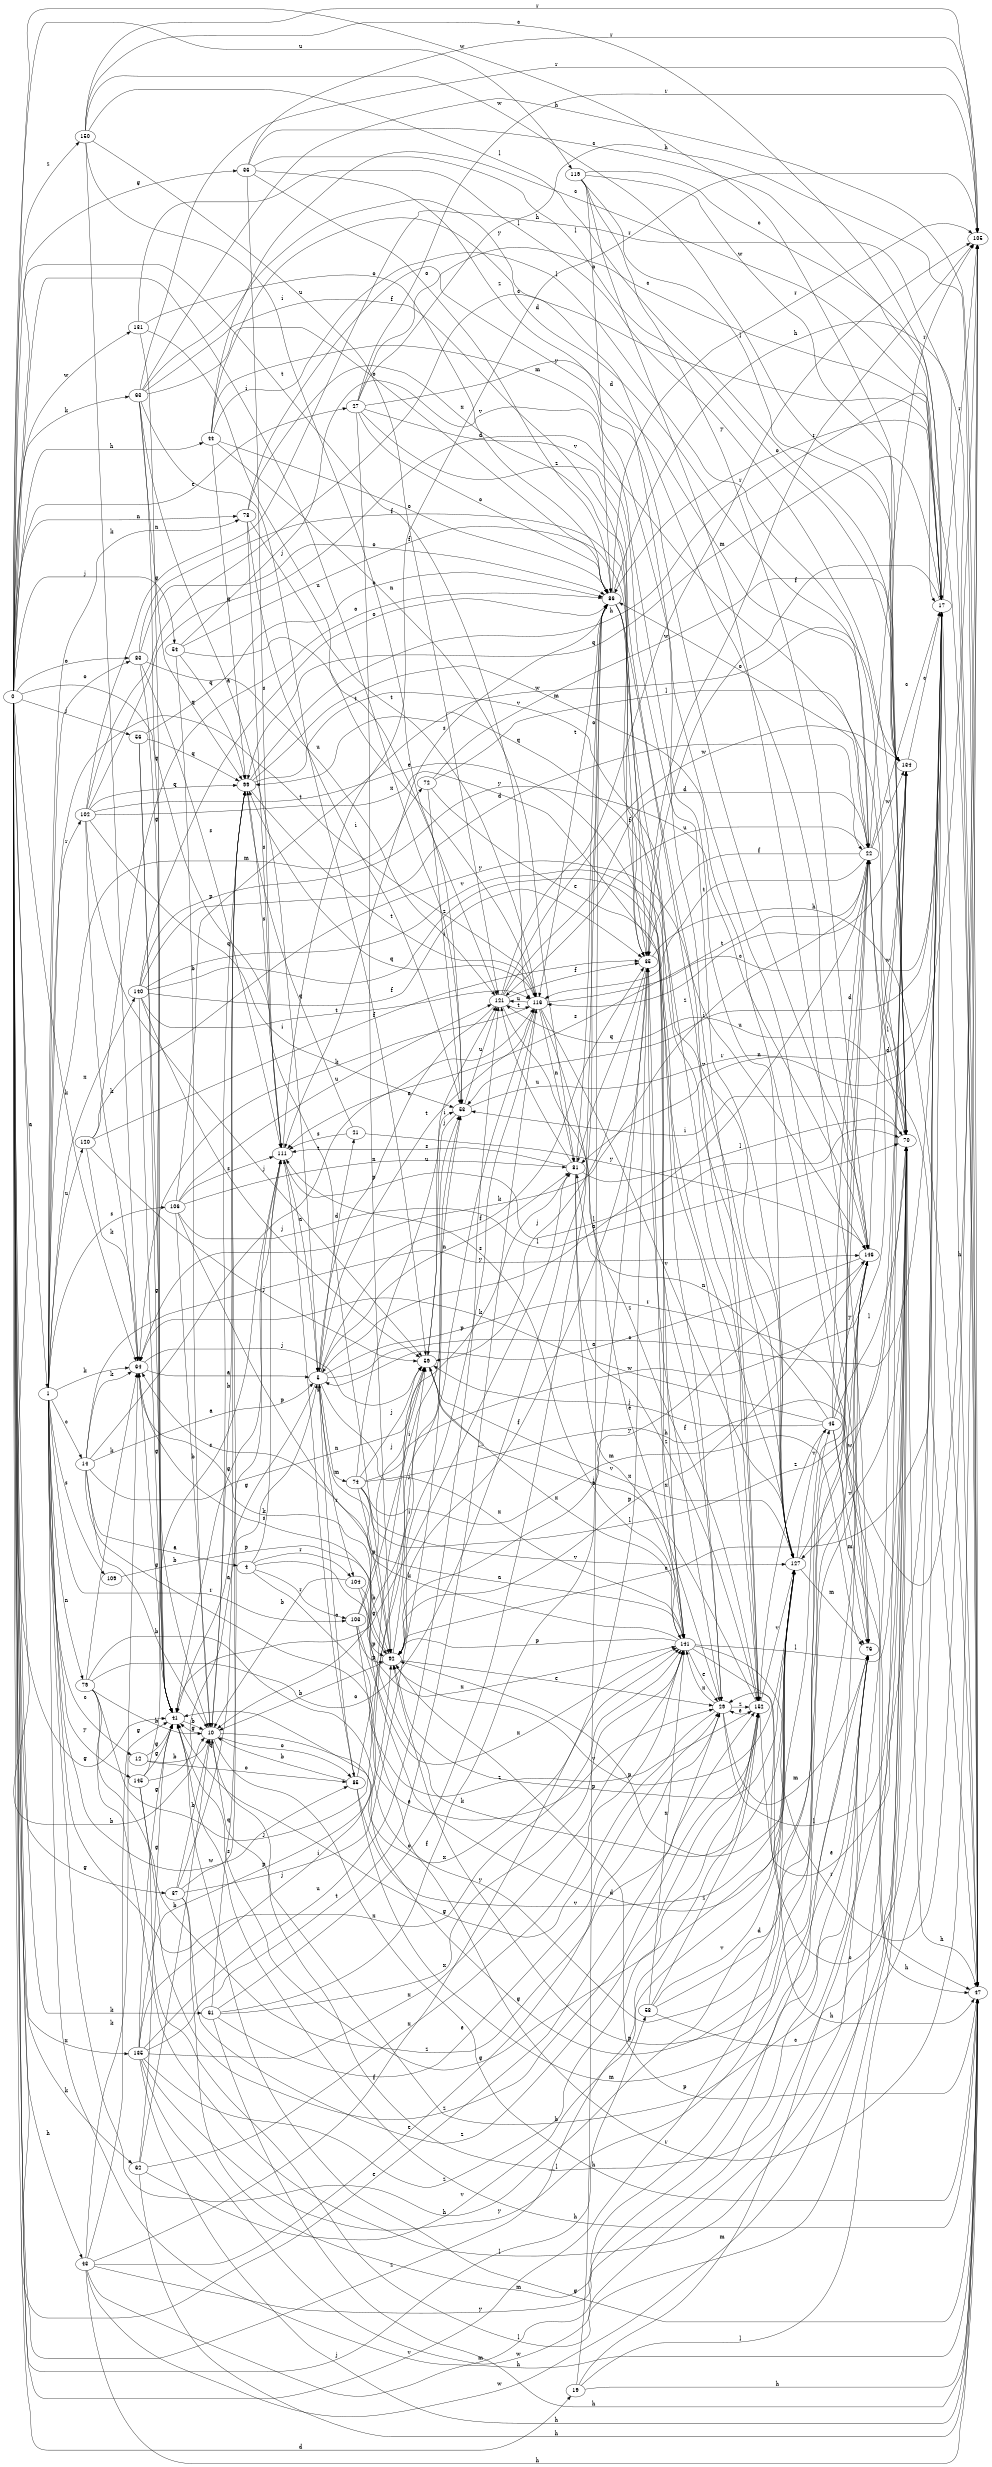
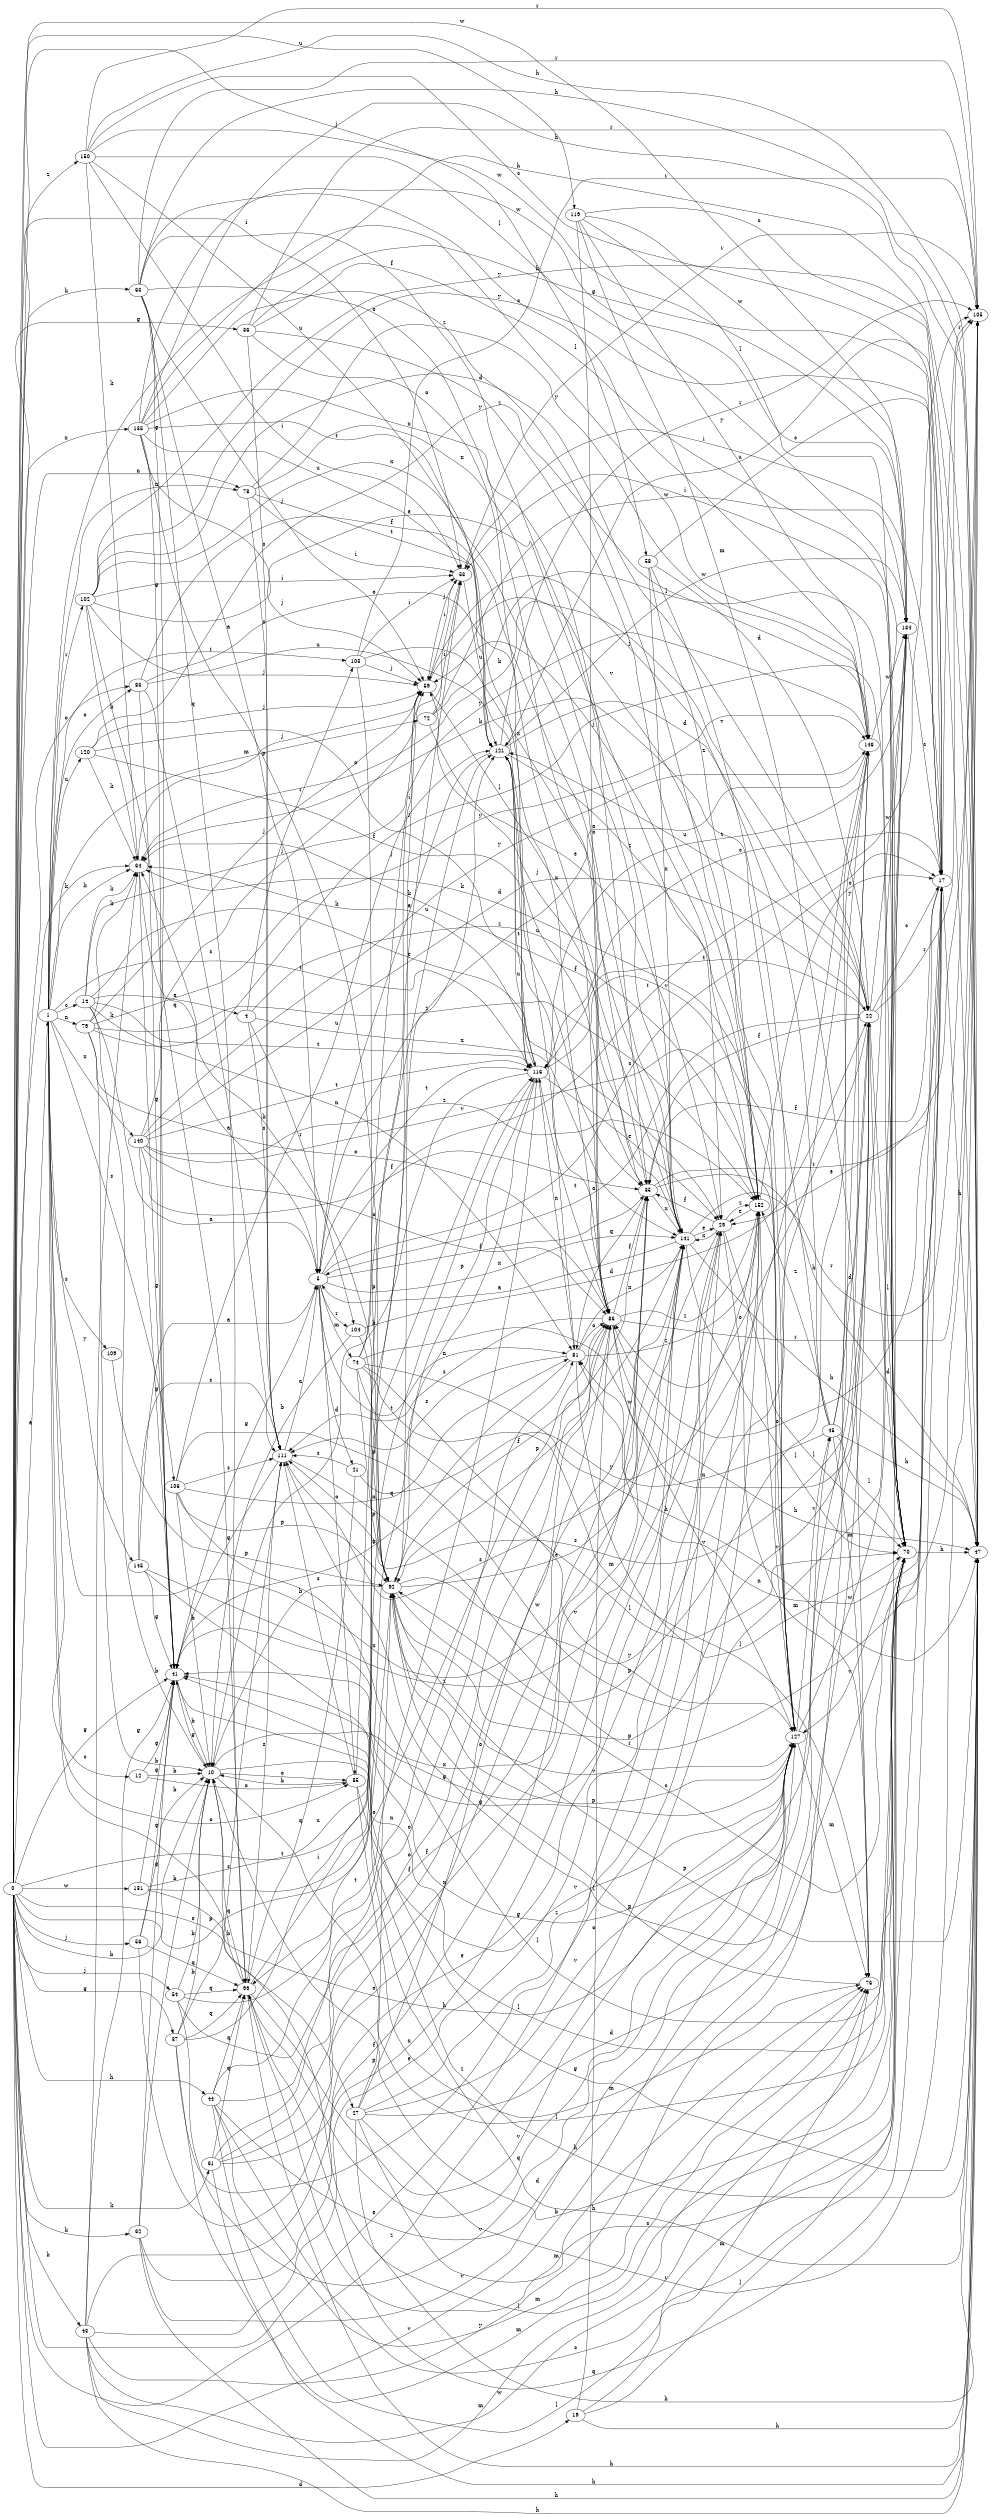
(594, 144) -> (594, 292)
none -> (964, 364)
(211, 1861) -> (211, 1820)
